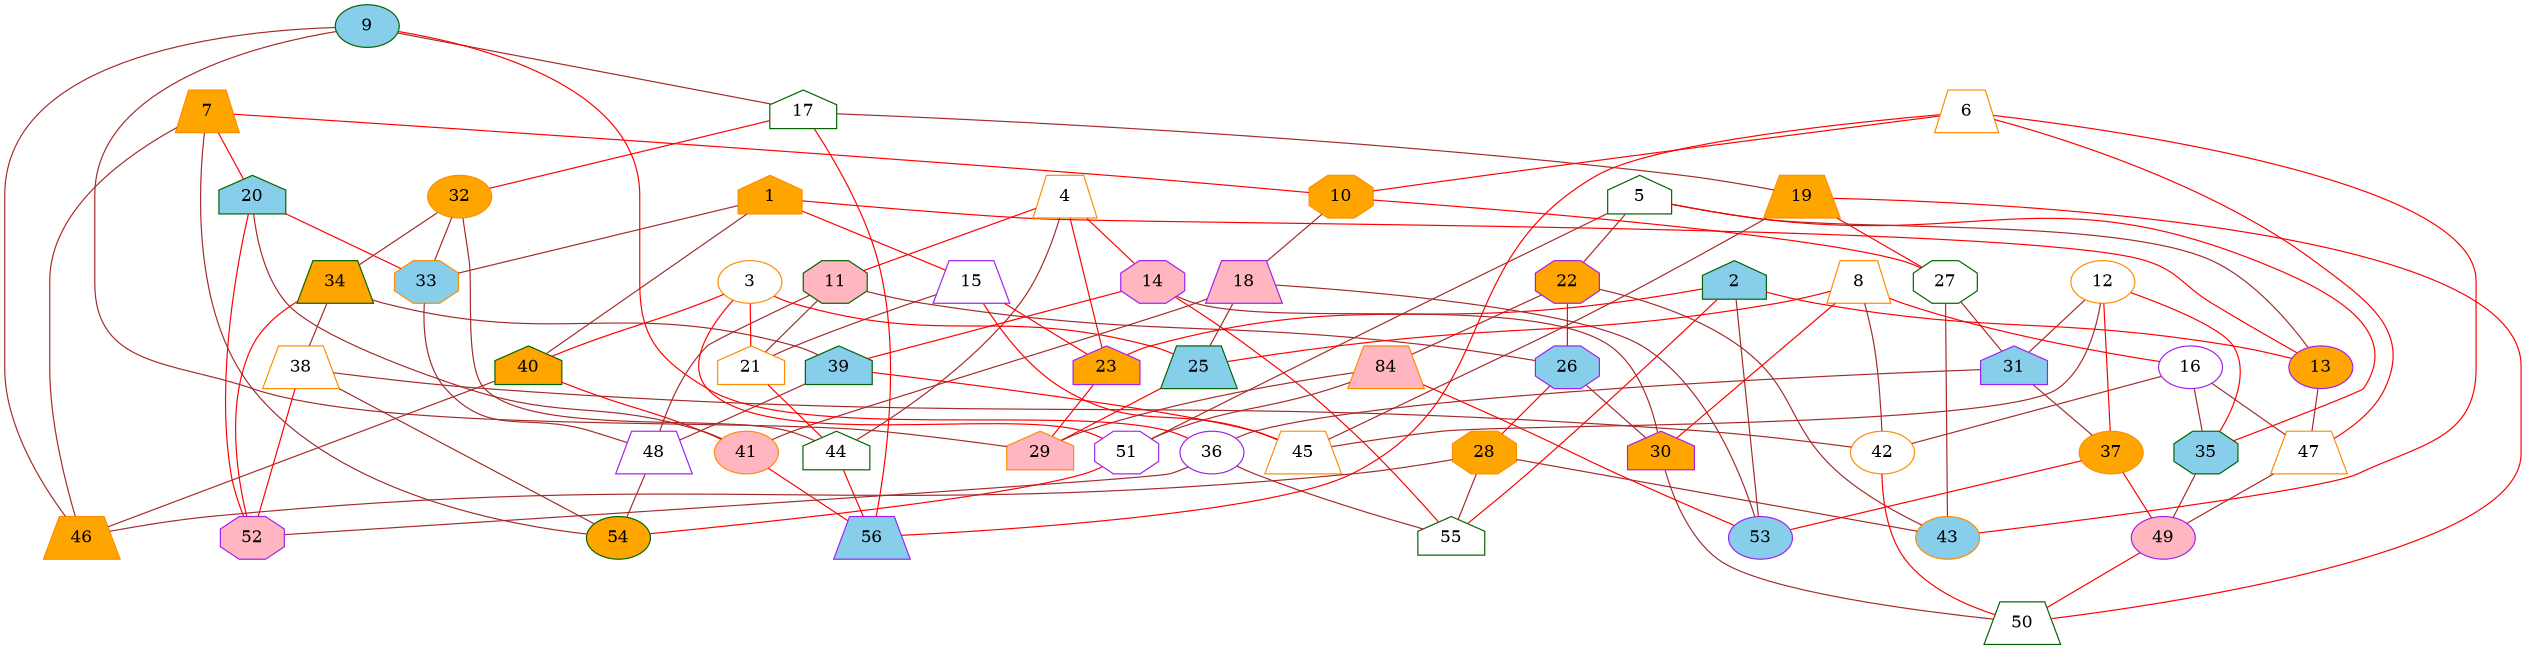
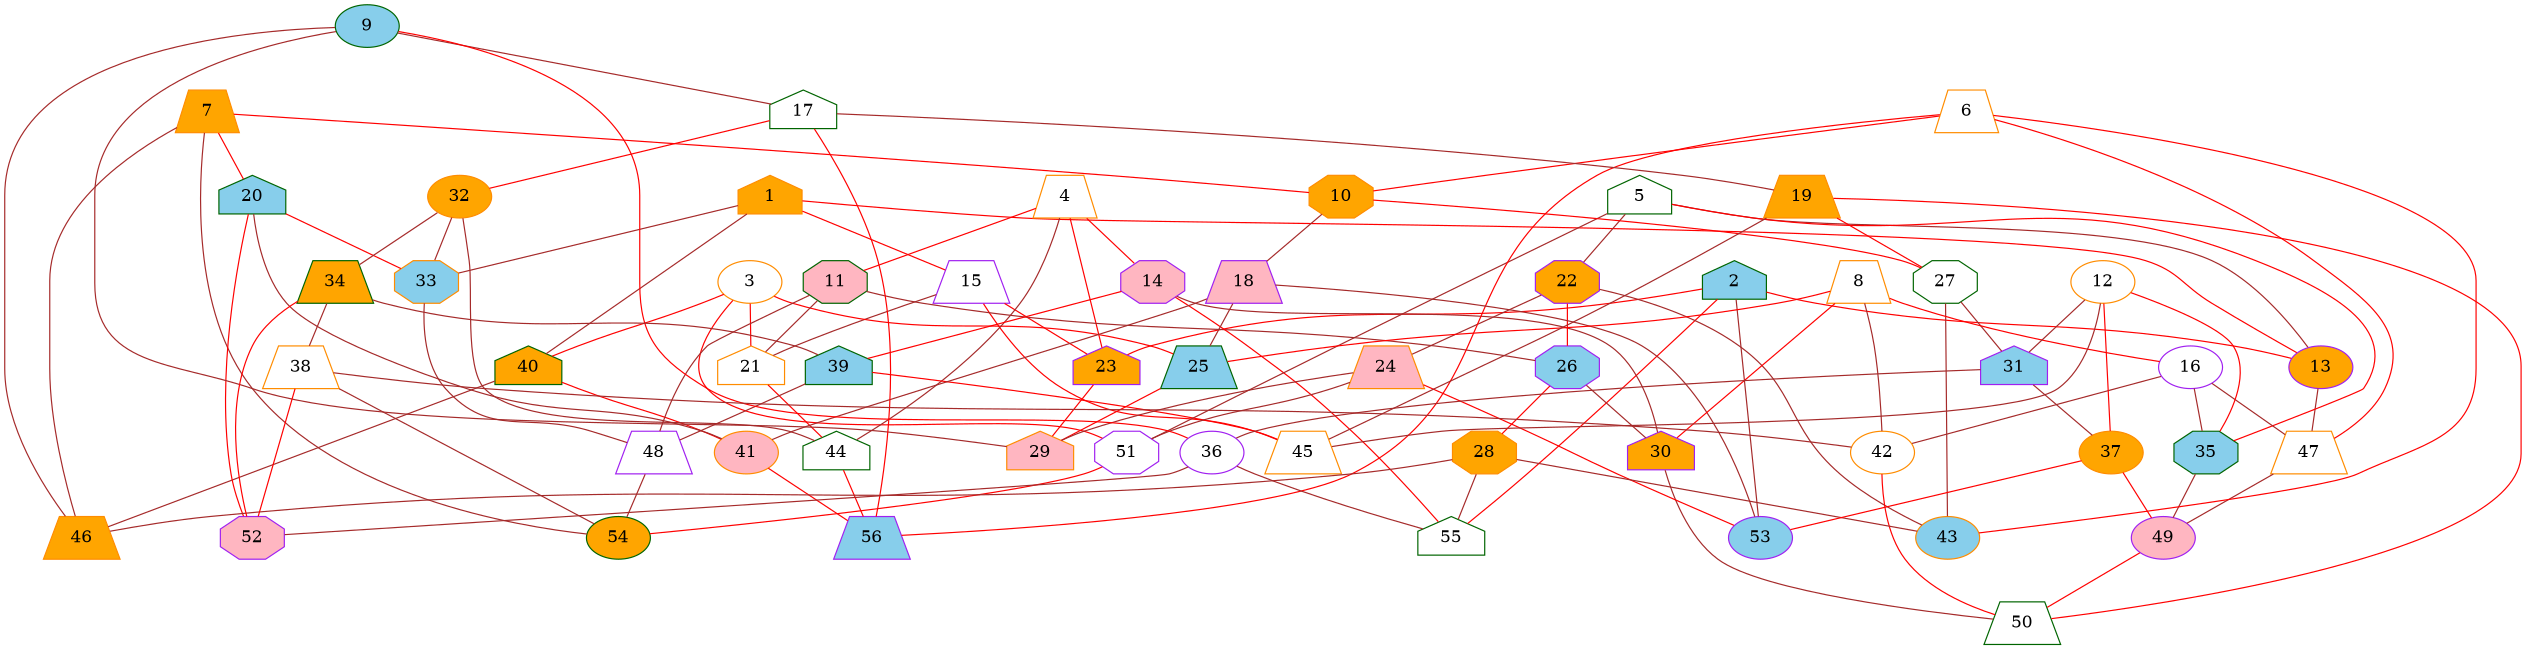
(1386, 367) -> (1386, 367)
